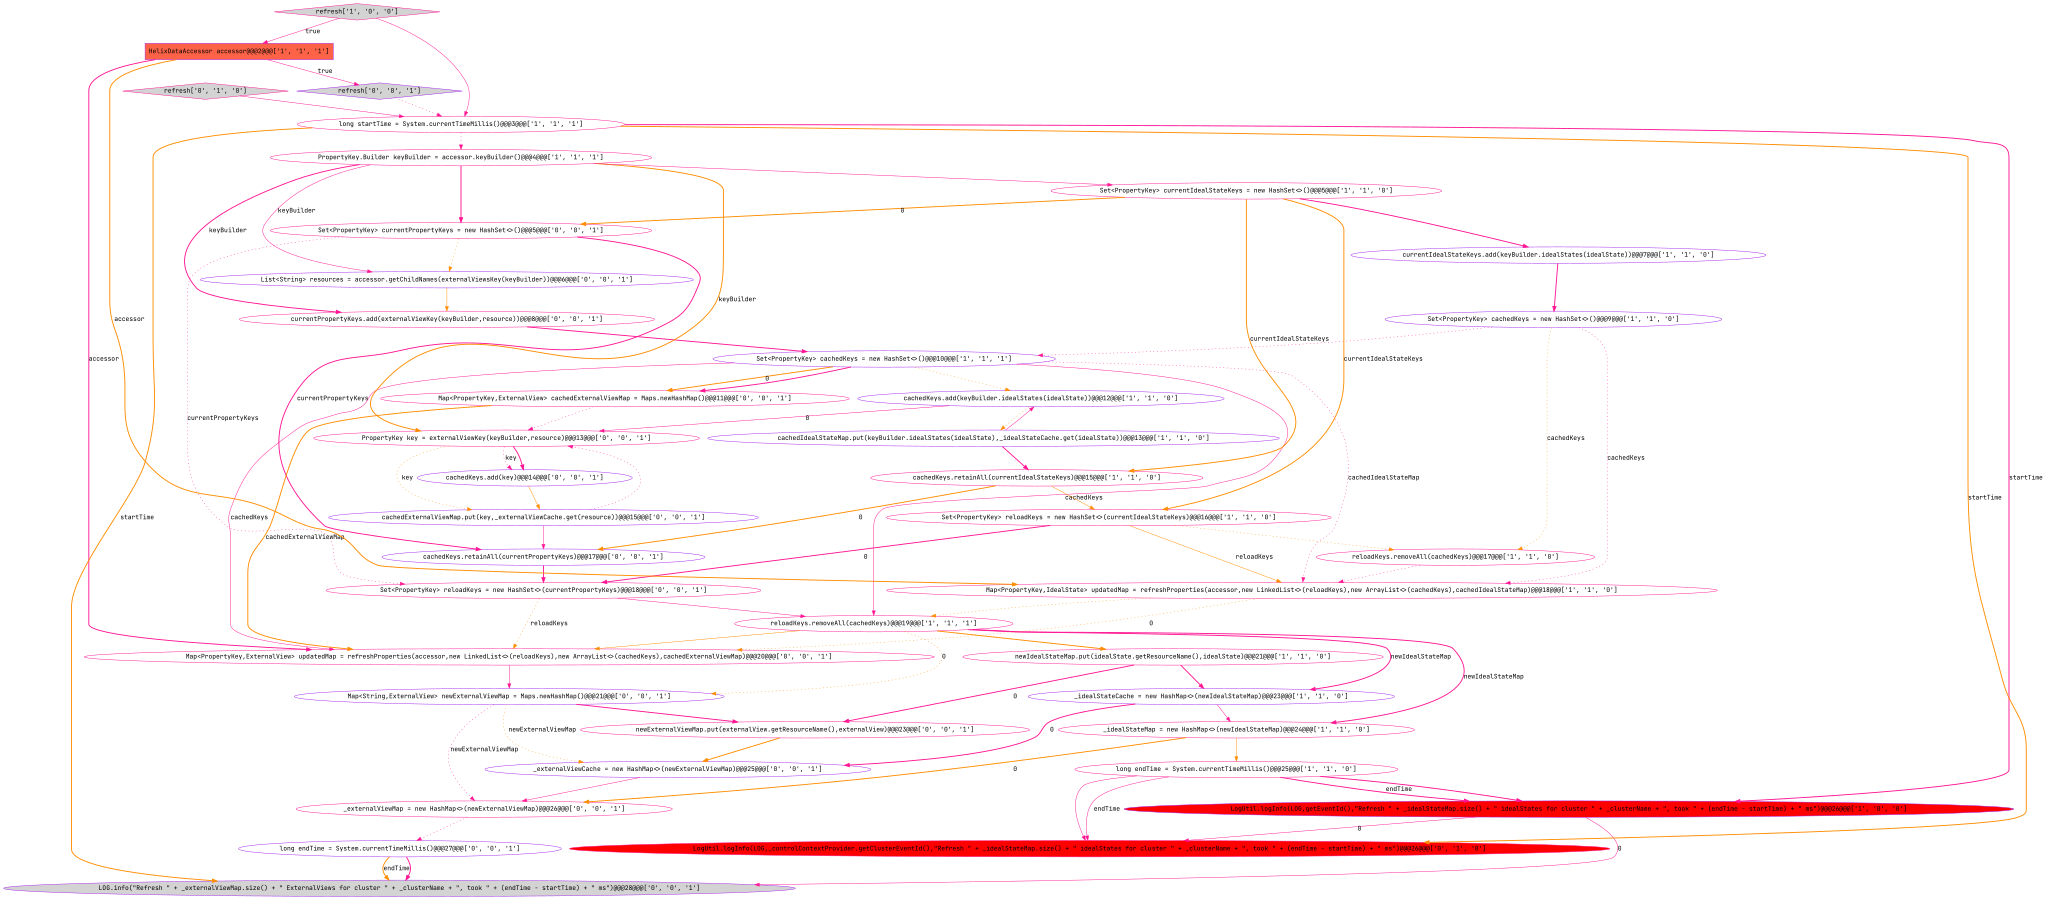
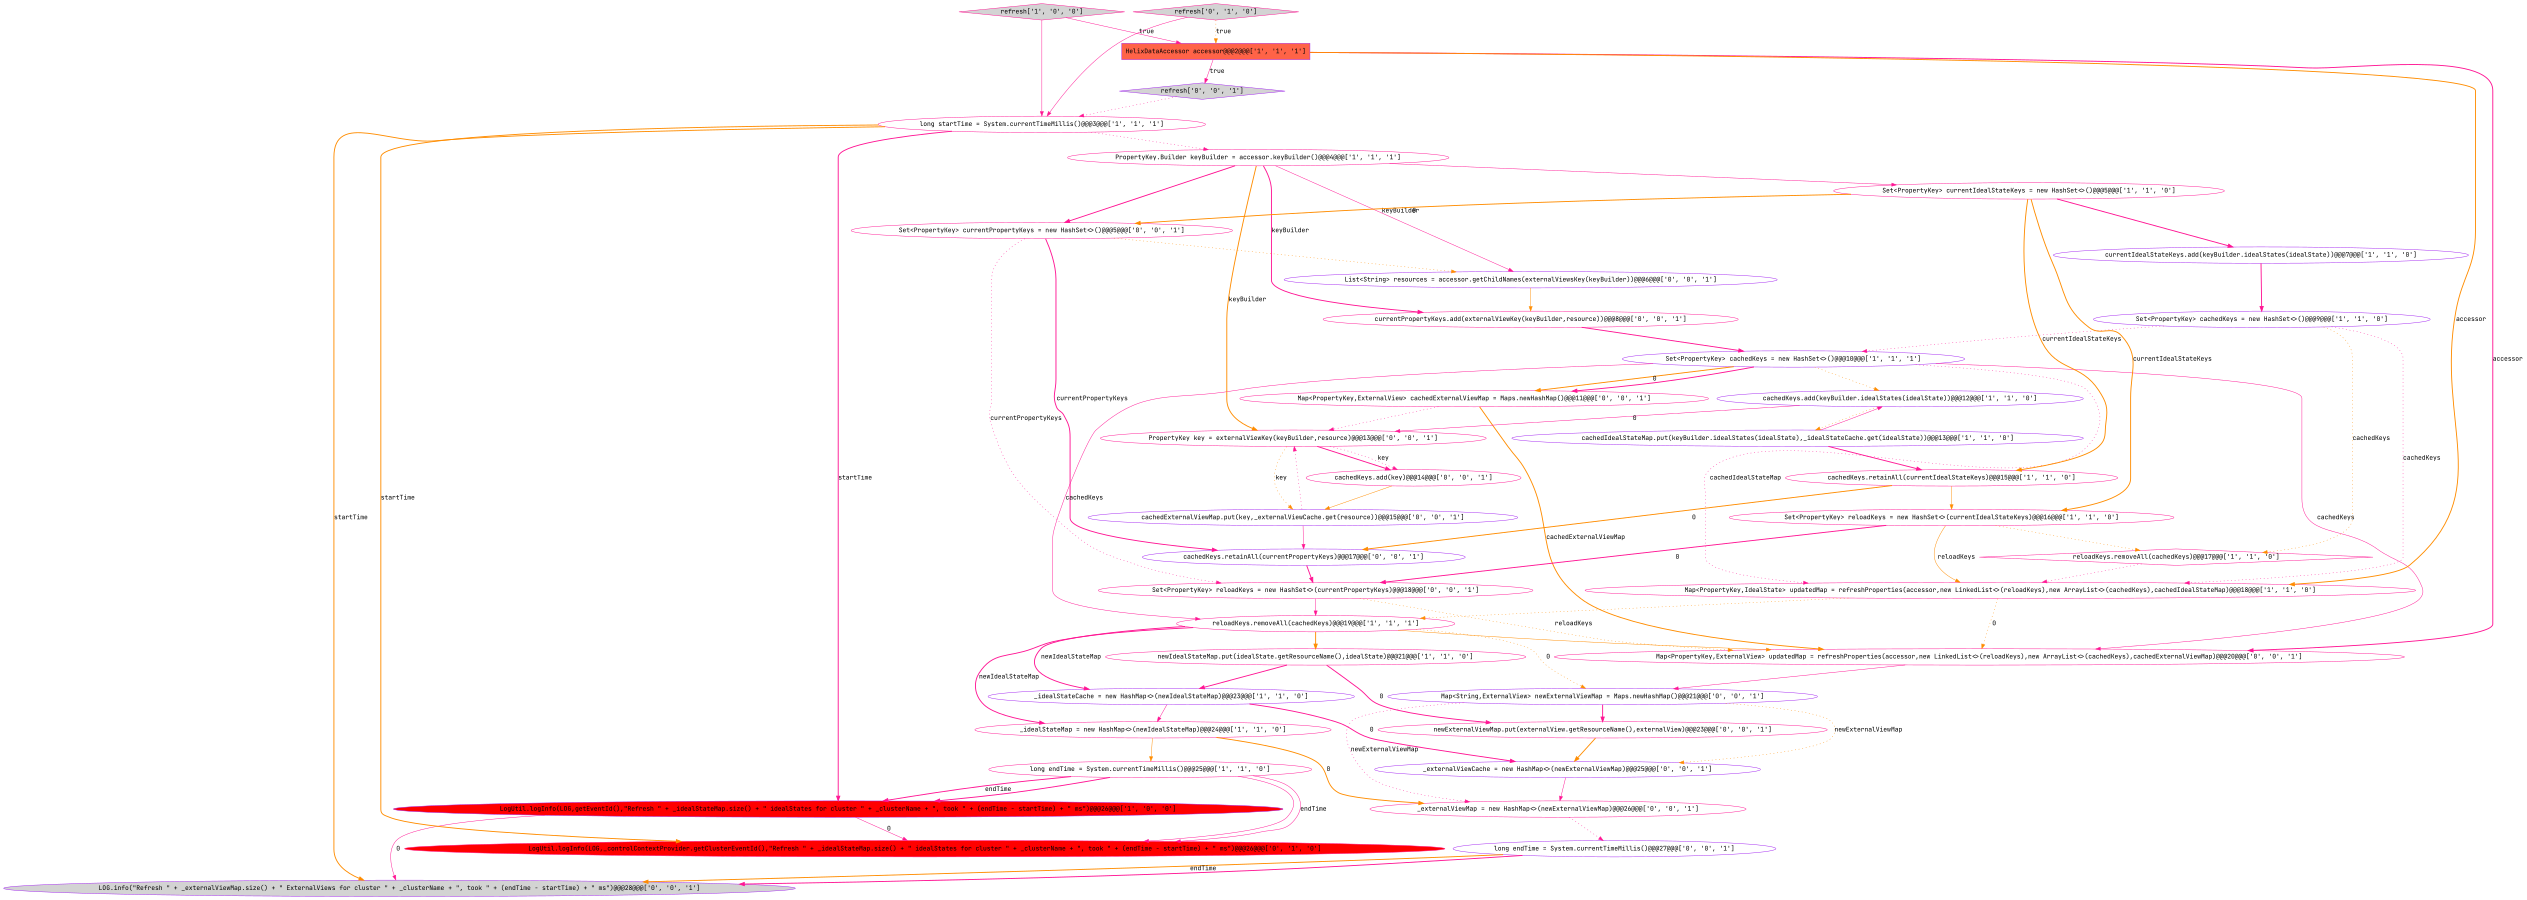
none -> (1216, 29)
(525, 478) -> (1414, 478)
(1455, 557) -> (2176, 557)
